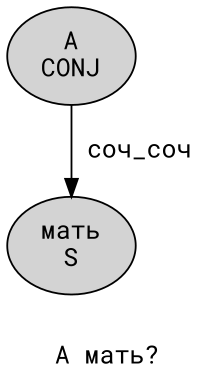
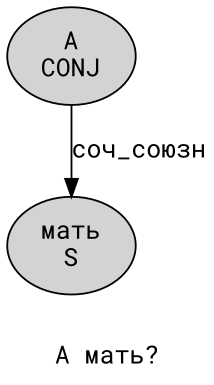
(139, 151) -> (139, 151)
